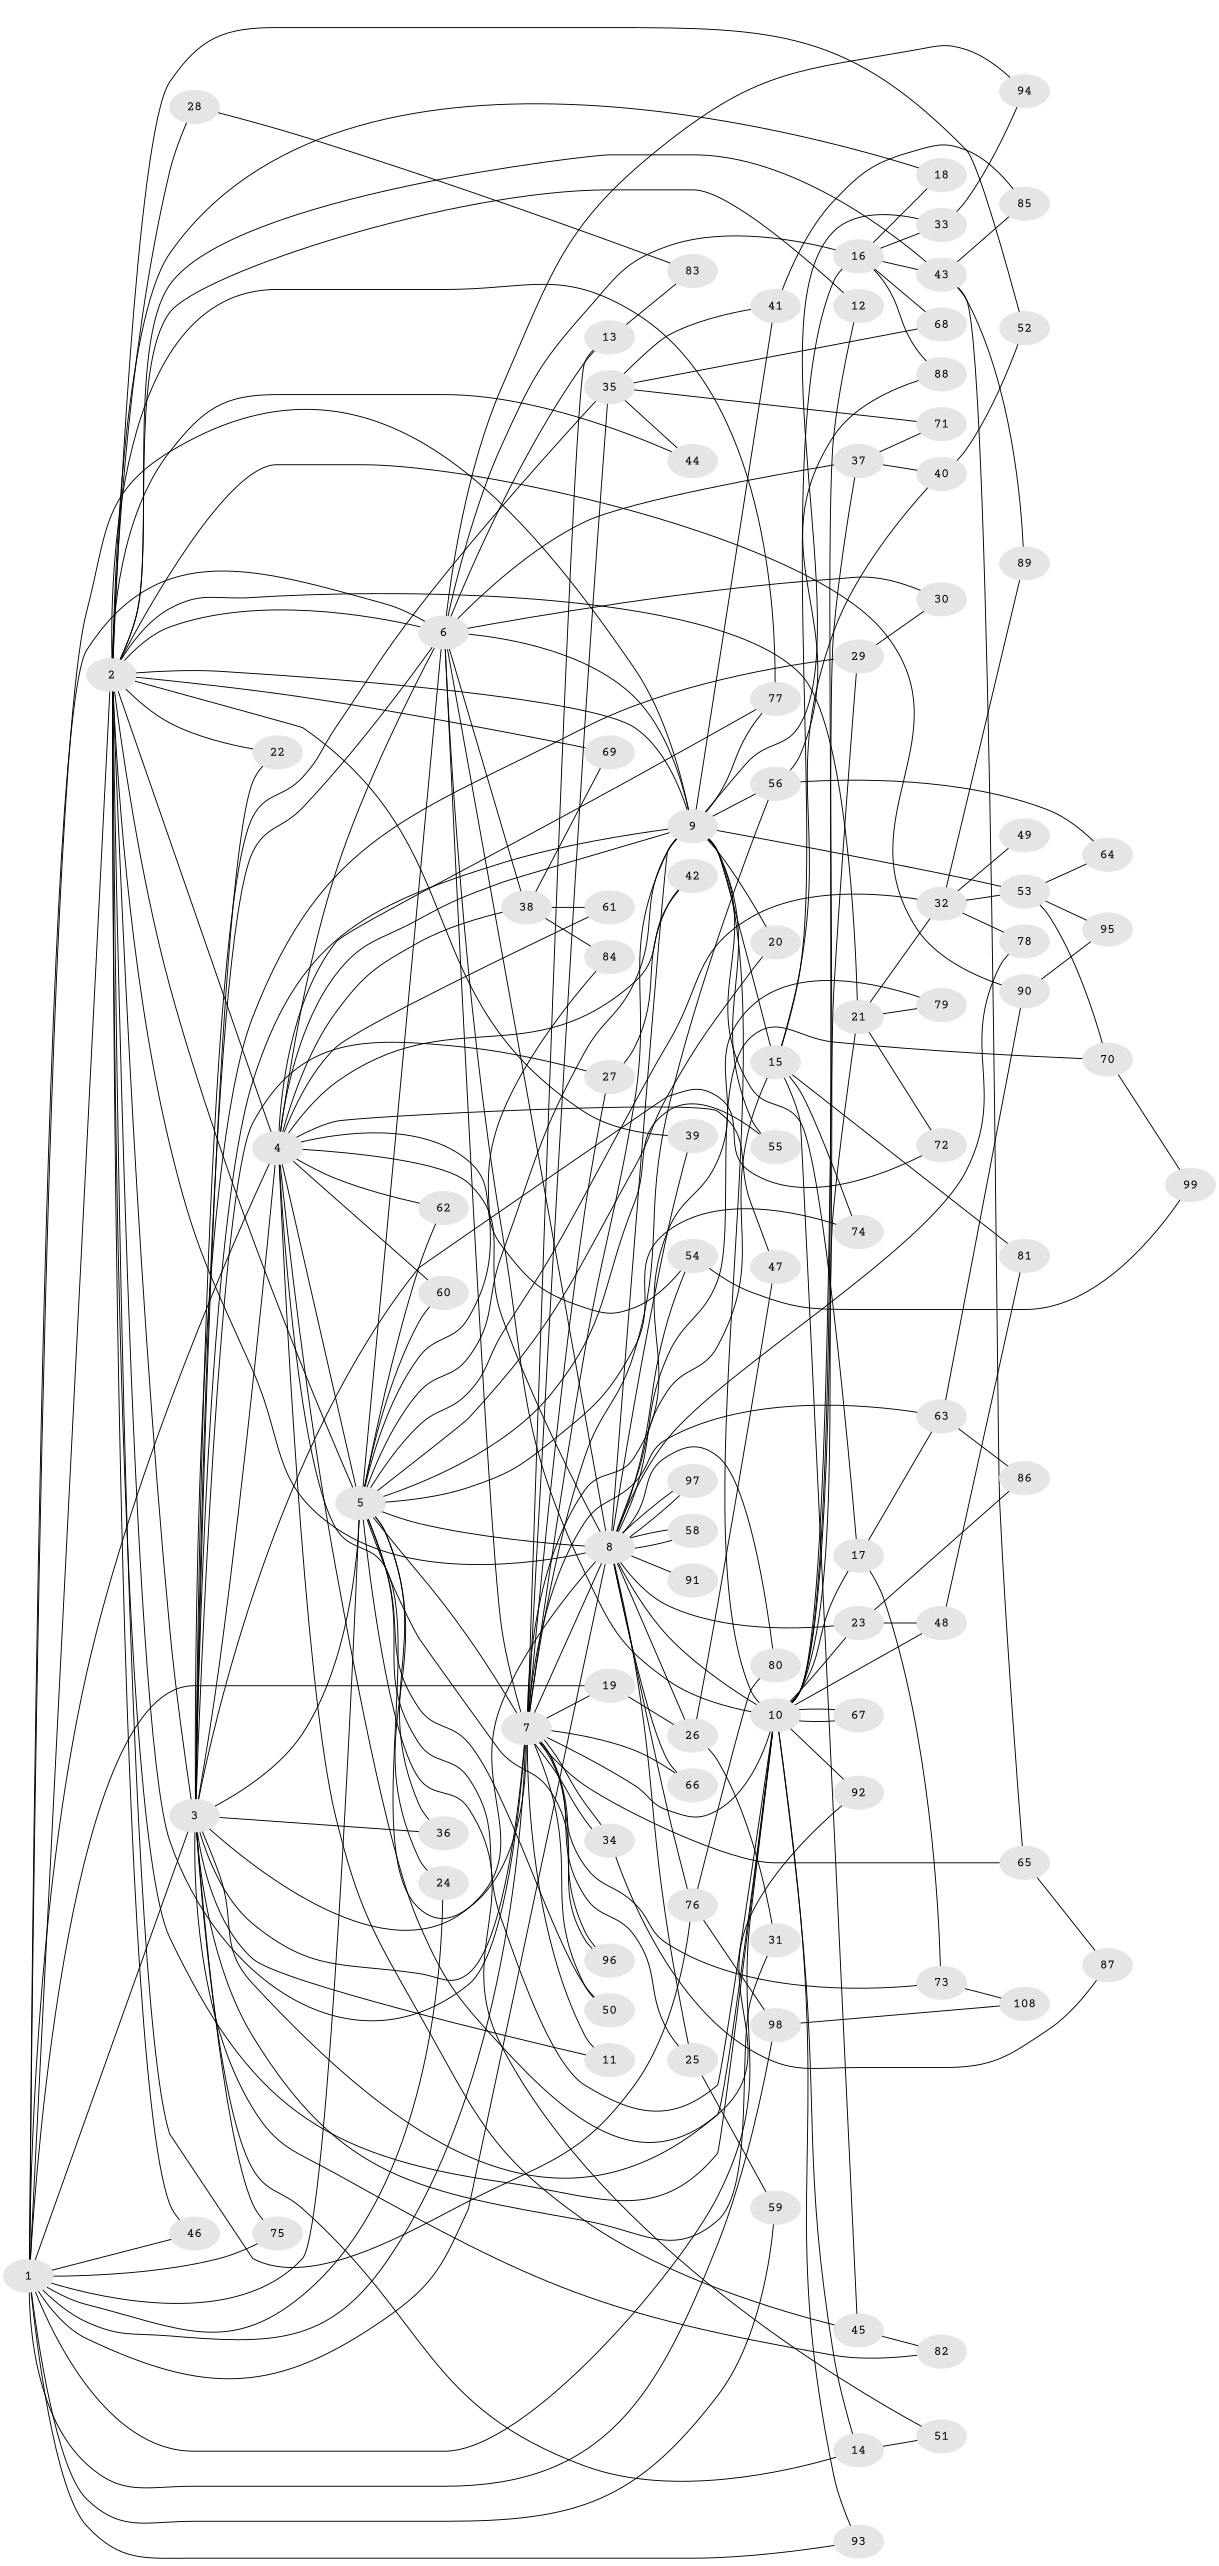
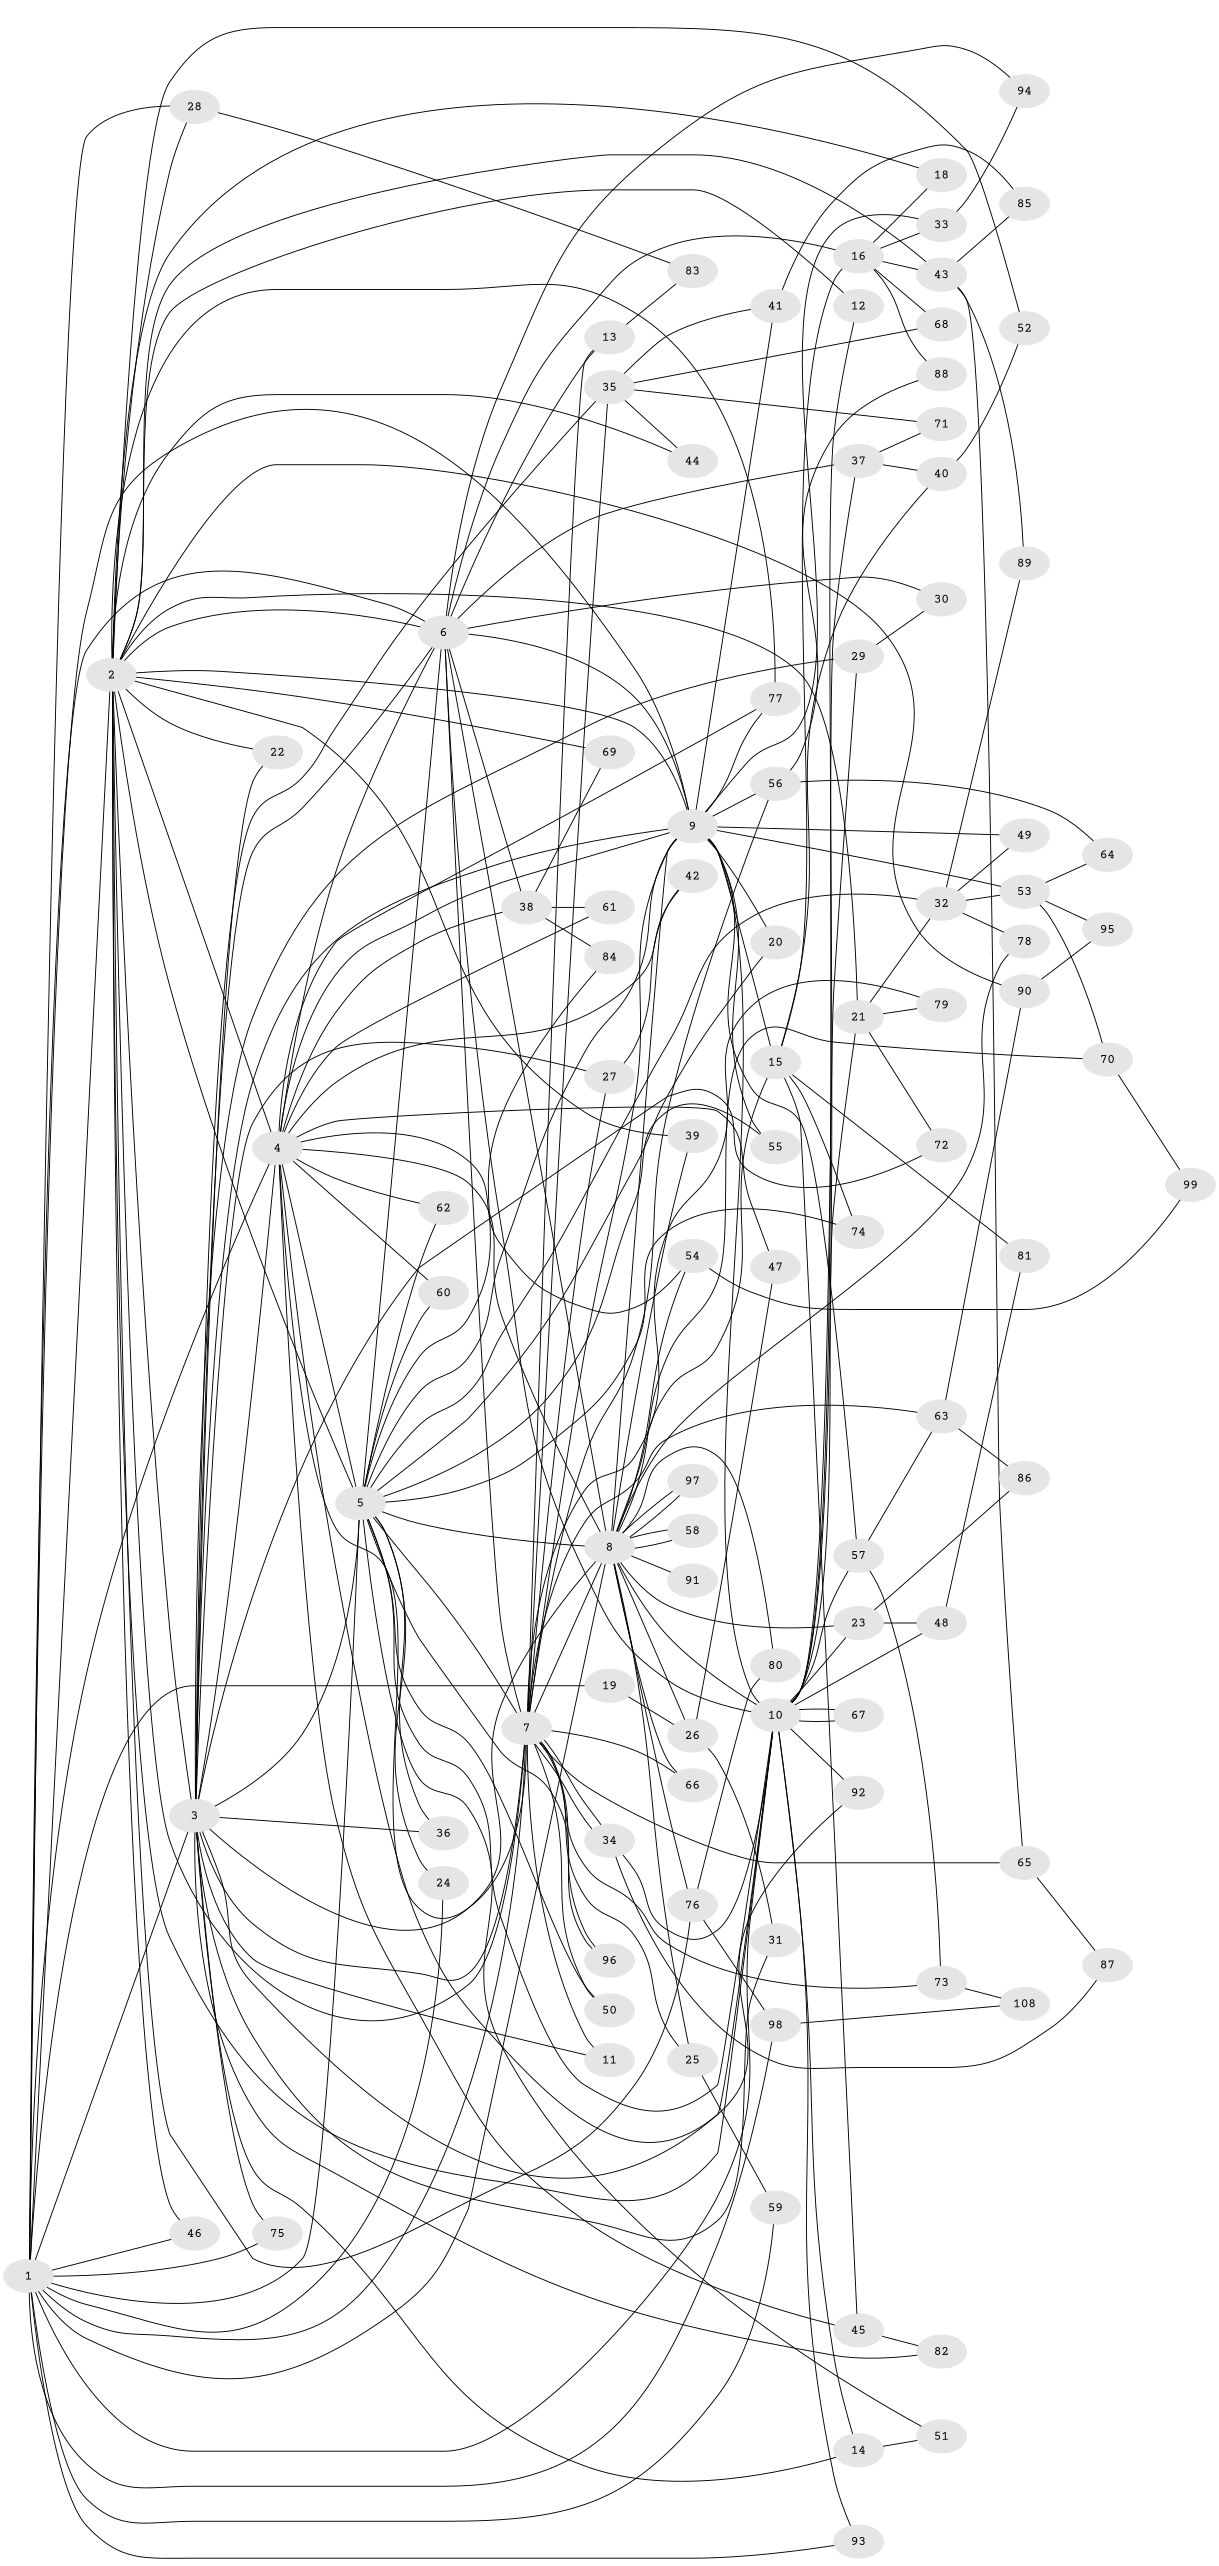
none -> (858, 831)
none -> (49, 985)
(202, 1252) -> none
(859, 1556) -> (859, 1556)
(568, 1707) -> none
(678, 1814) -> (735, 1903)
